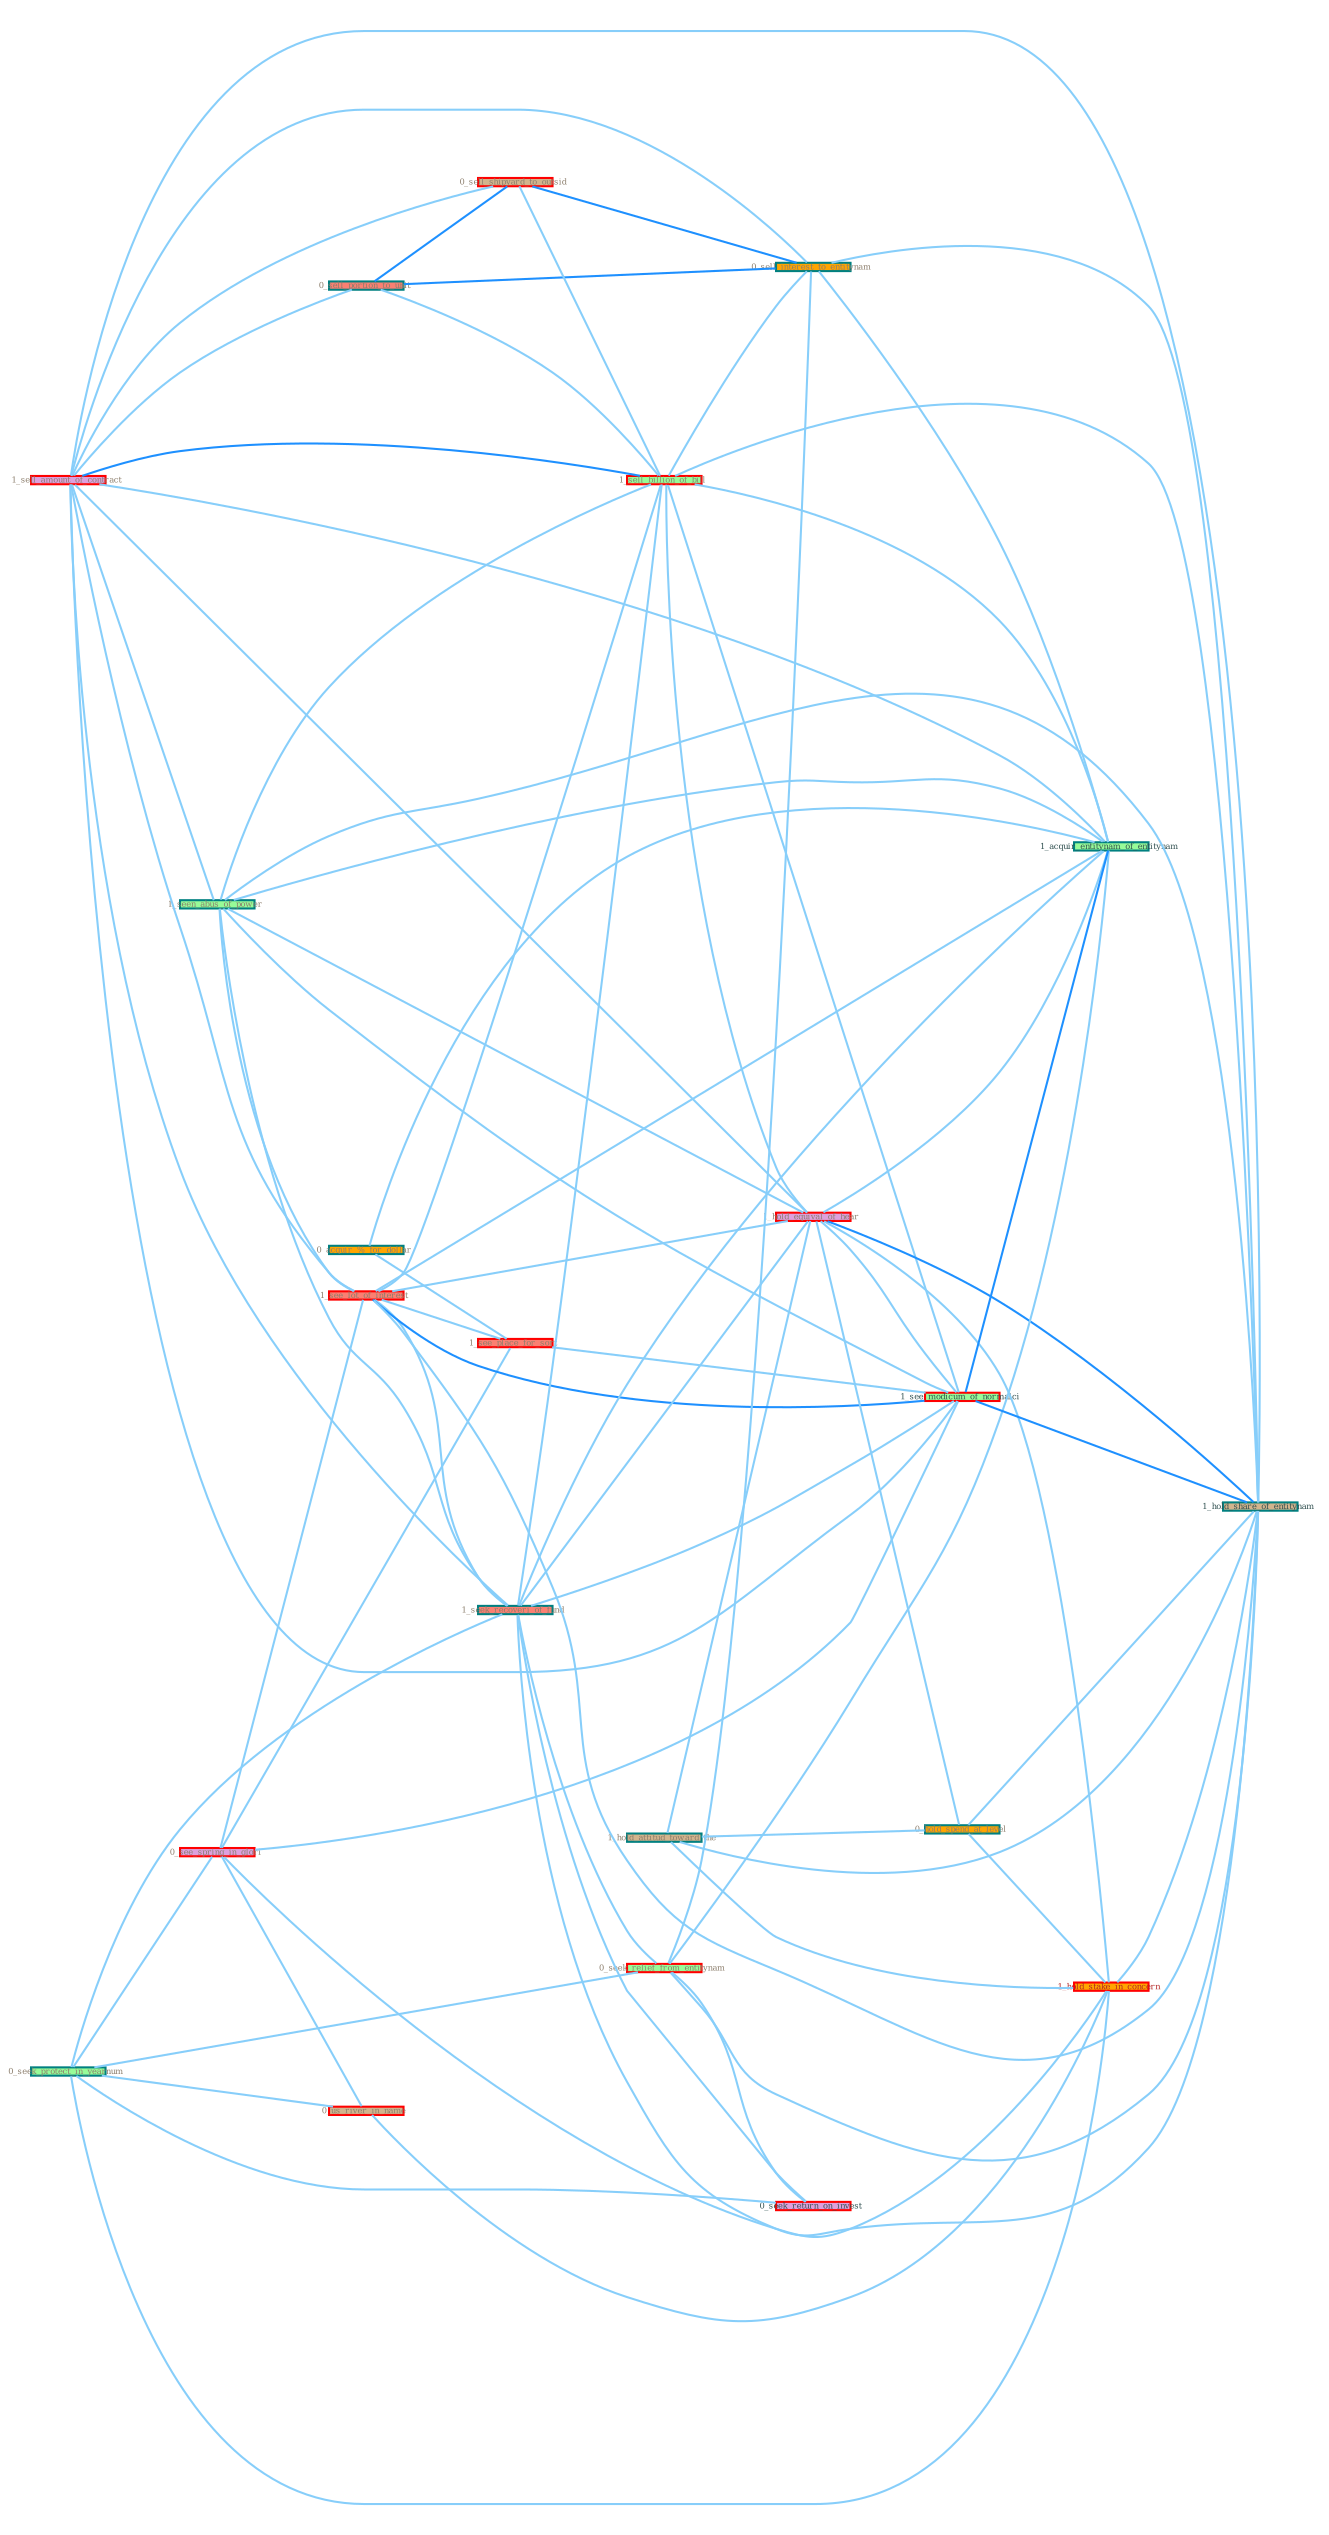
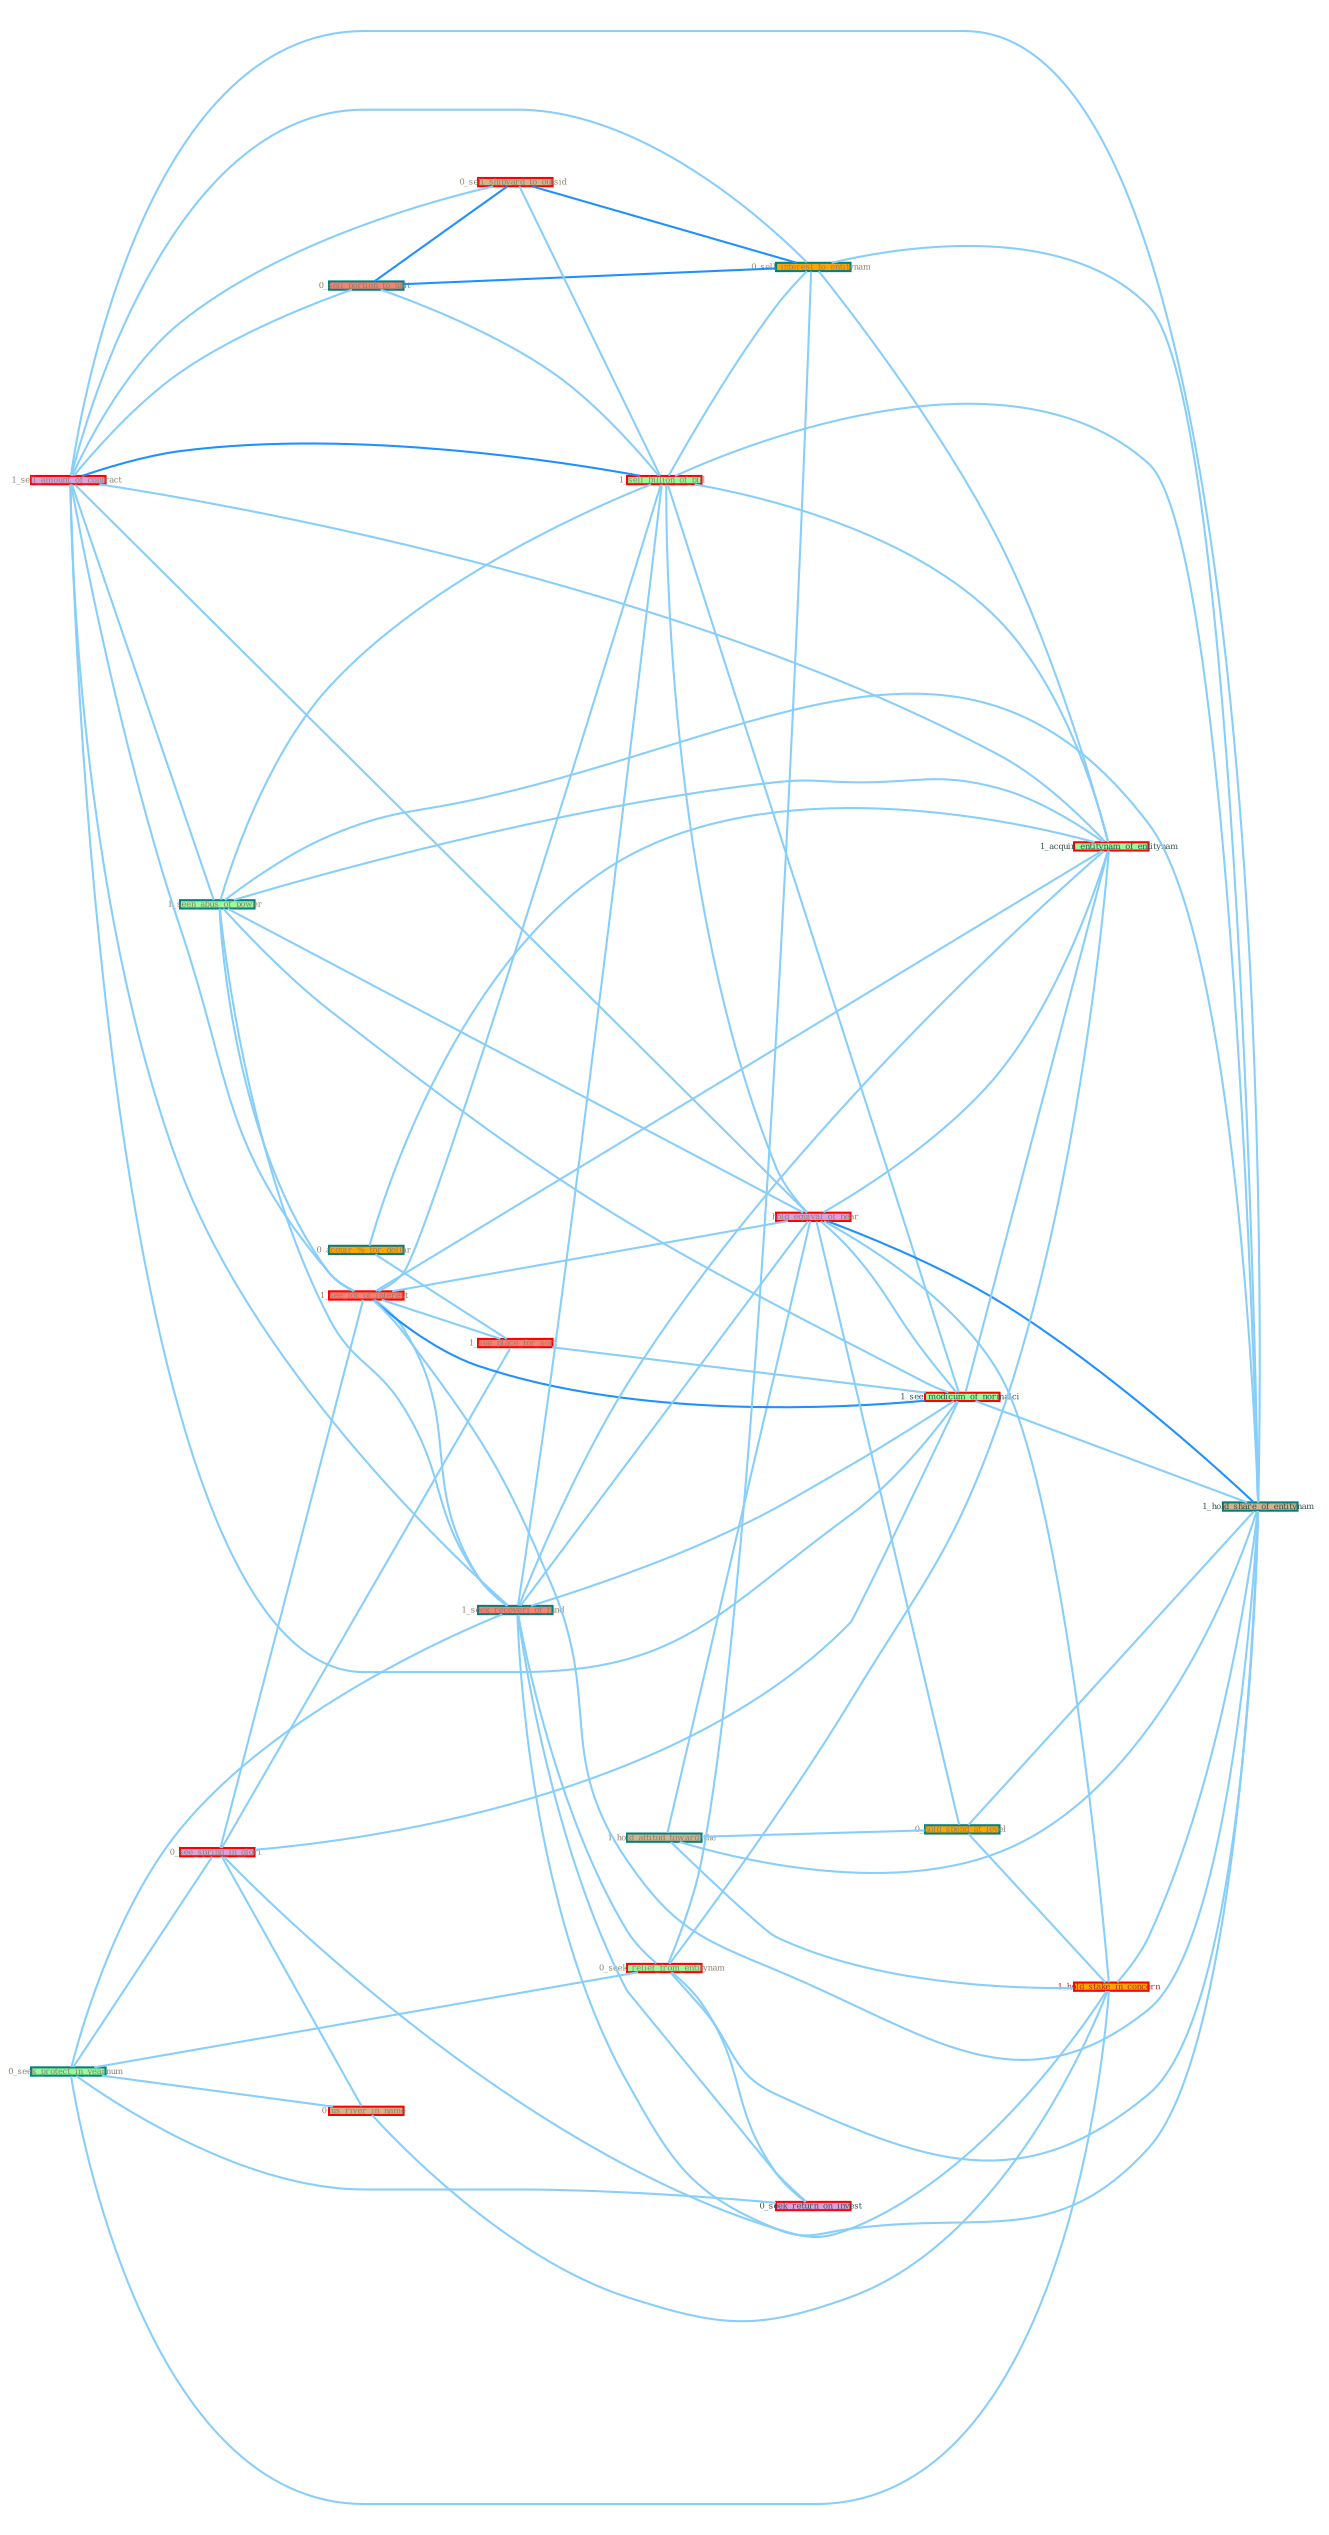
(1111, 846) -> (1111, 846)
(1037, 1121) -> (1037, 1121)
(1111, 1452) -> (1111, 1452)
